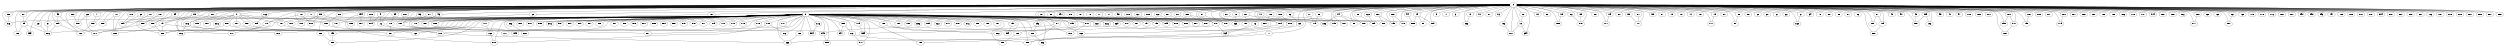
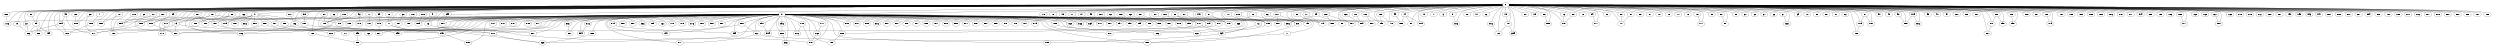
(1364, 24) -> none
